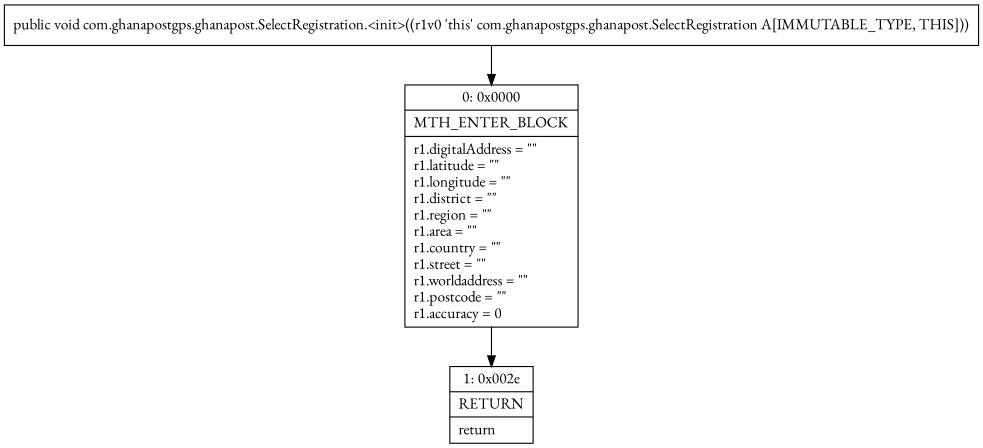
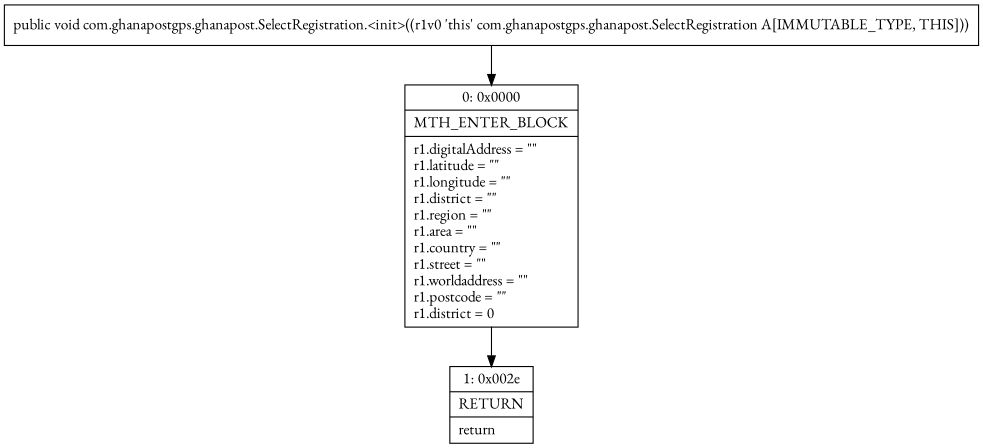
(458, 313) -> (454, 313)
